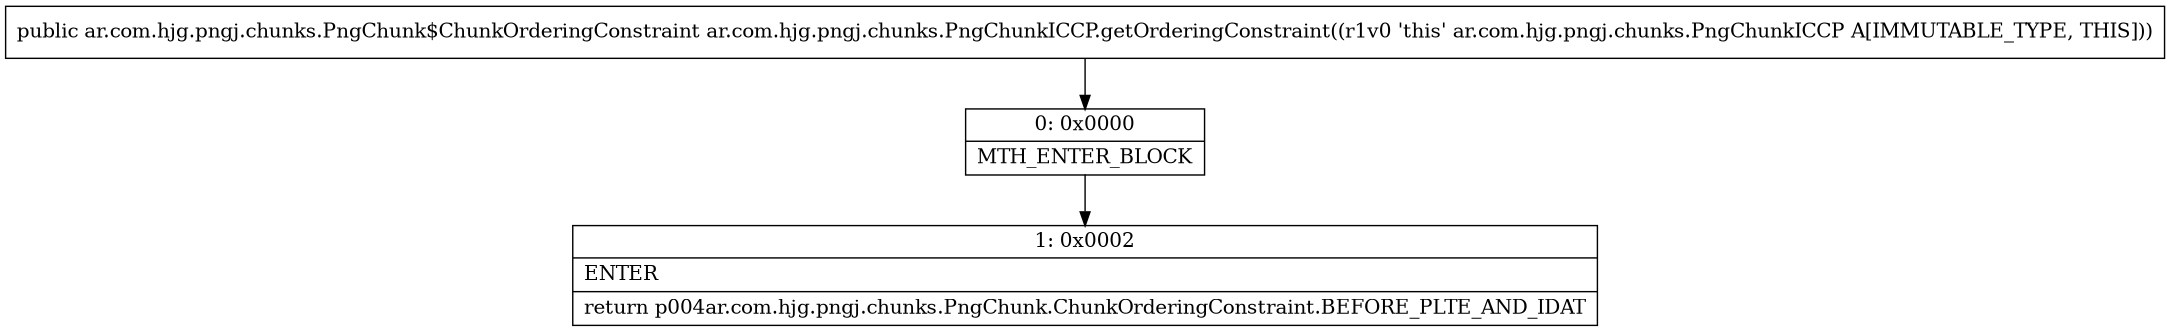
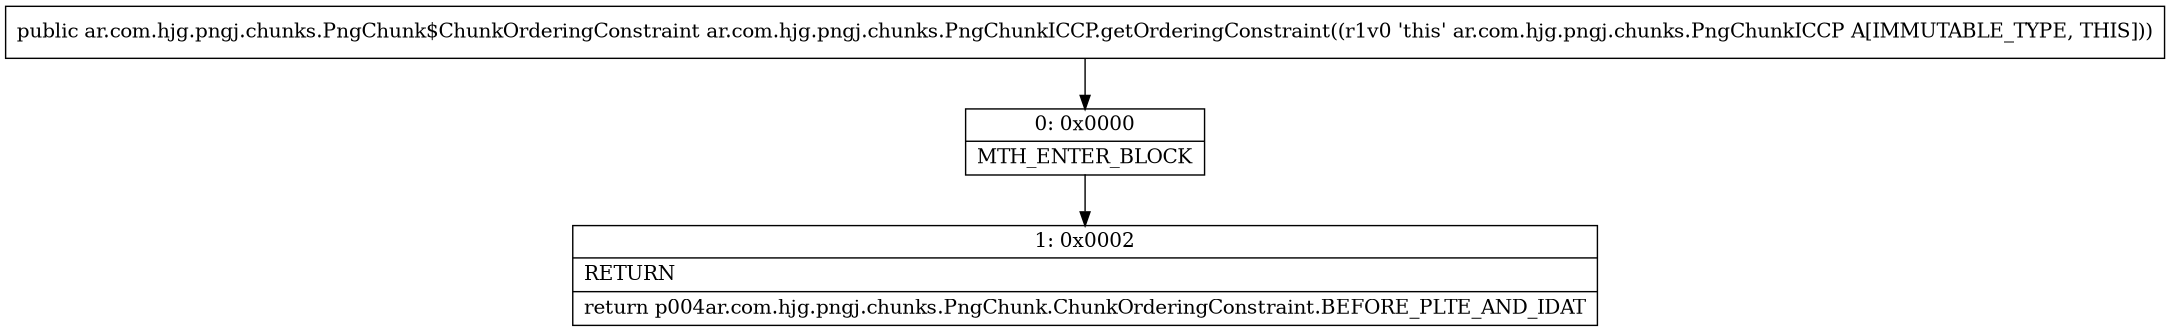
(621, 274) -> (630, 274)
